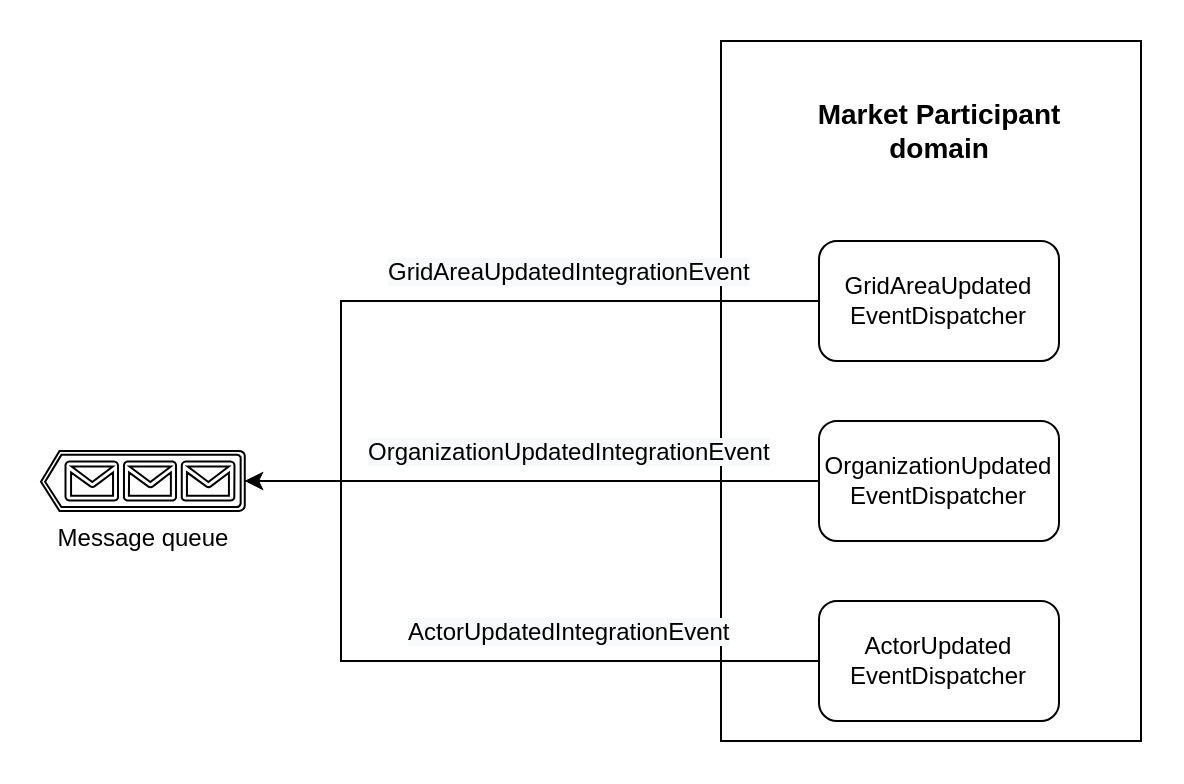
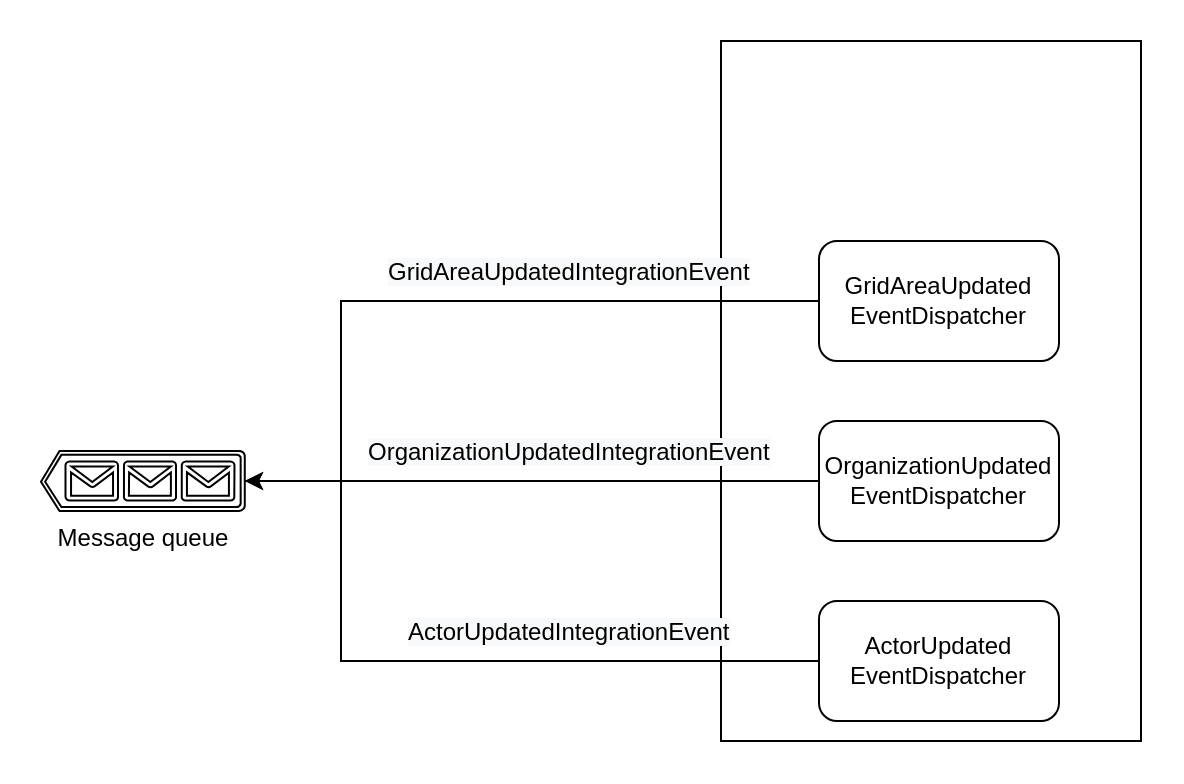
(939, 131) -> none
